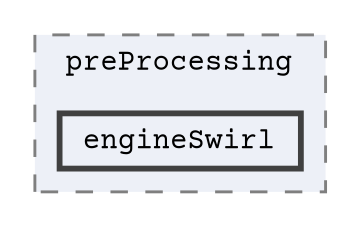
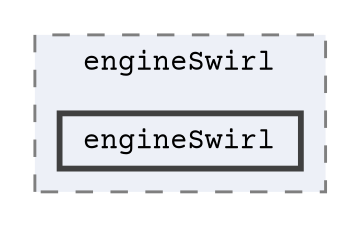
(180, 62) -> (180, 62)
